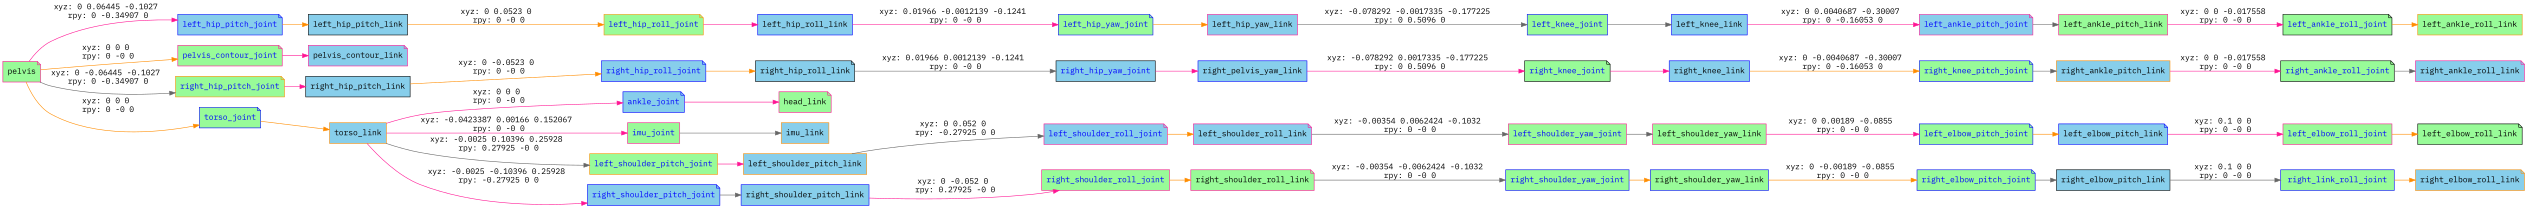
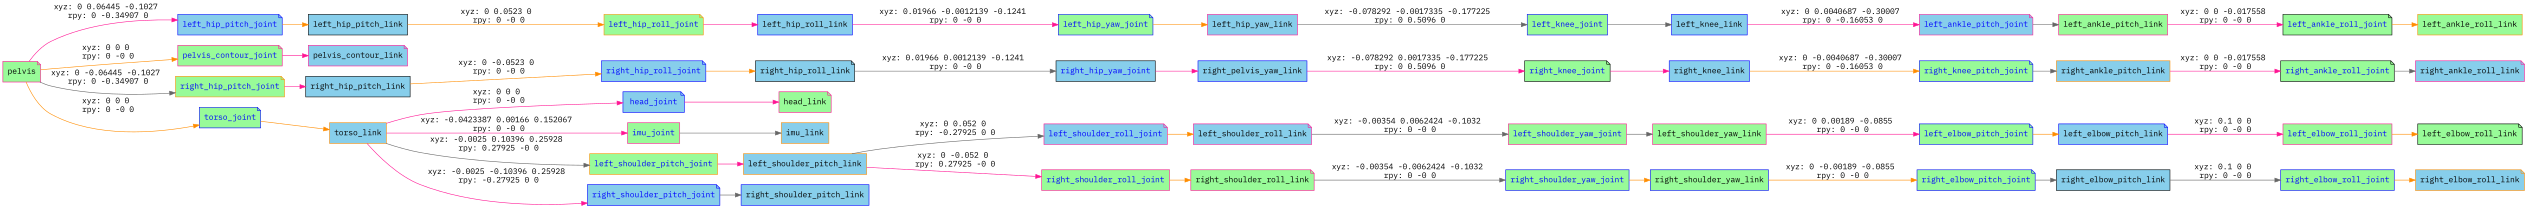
(654, 102) -> (654, 102)
(2337, 180) -> (2337, 180)
(961, 198) -> (951, 172)
